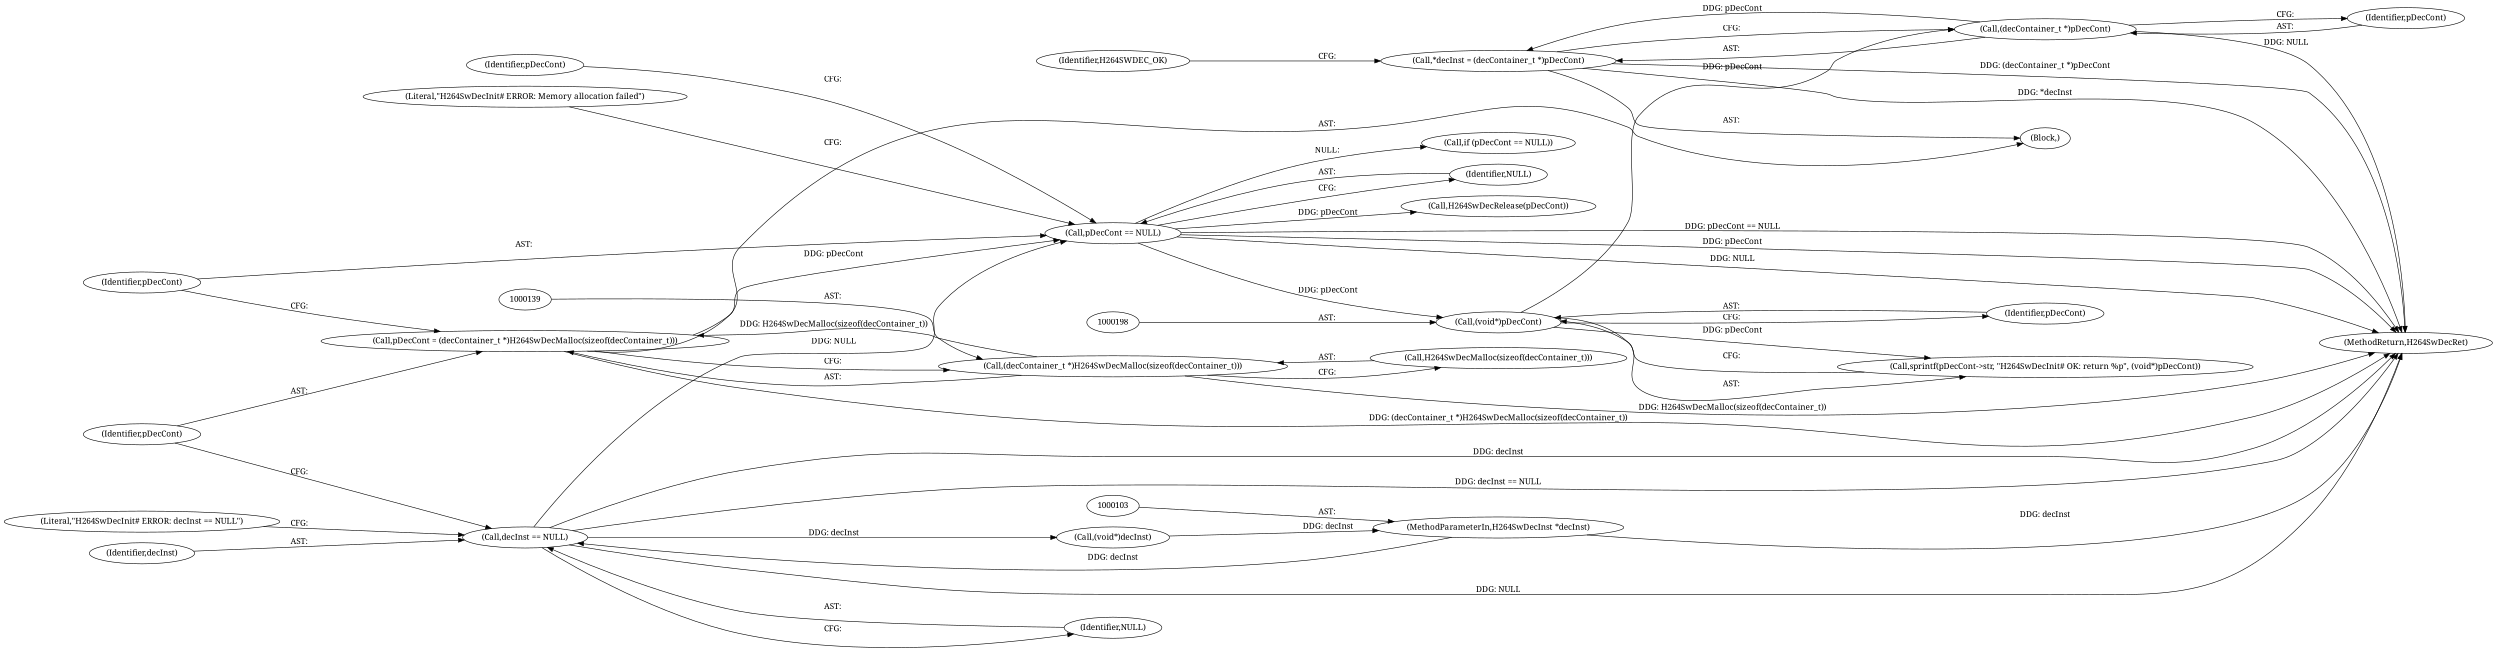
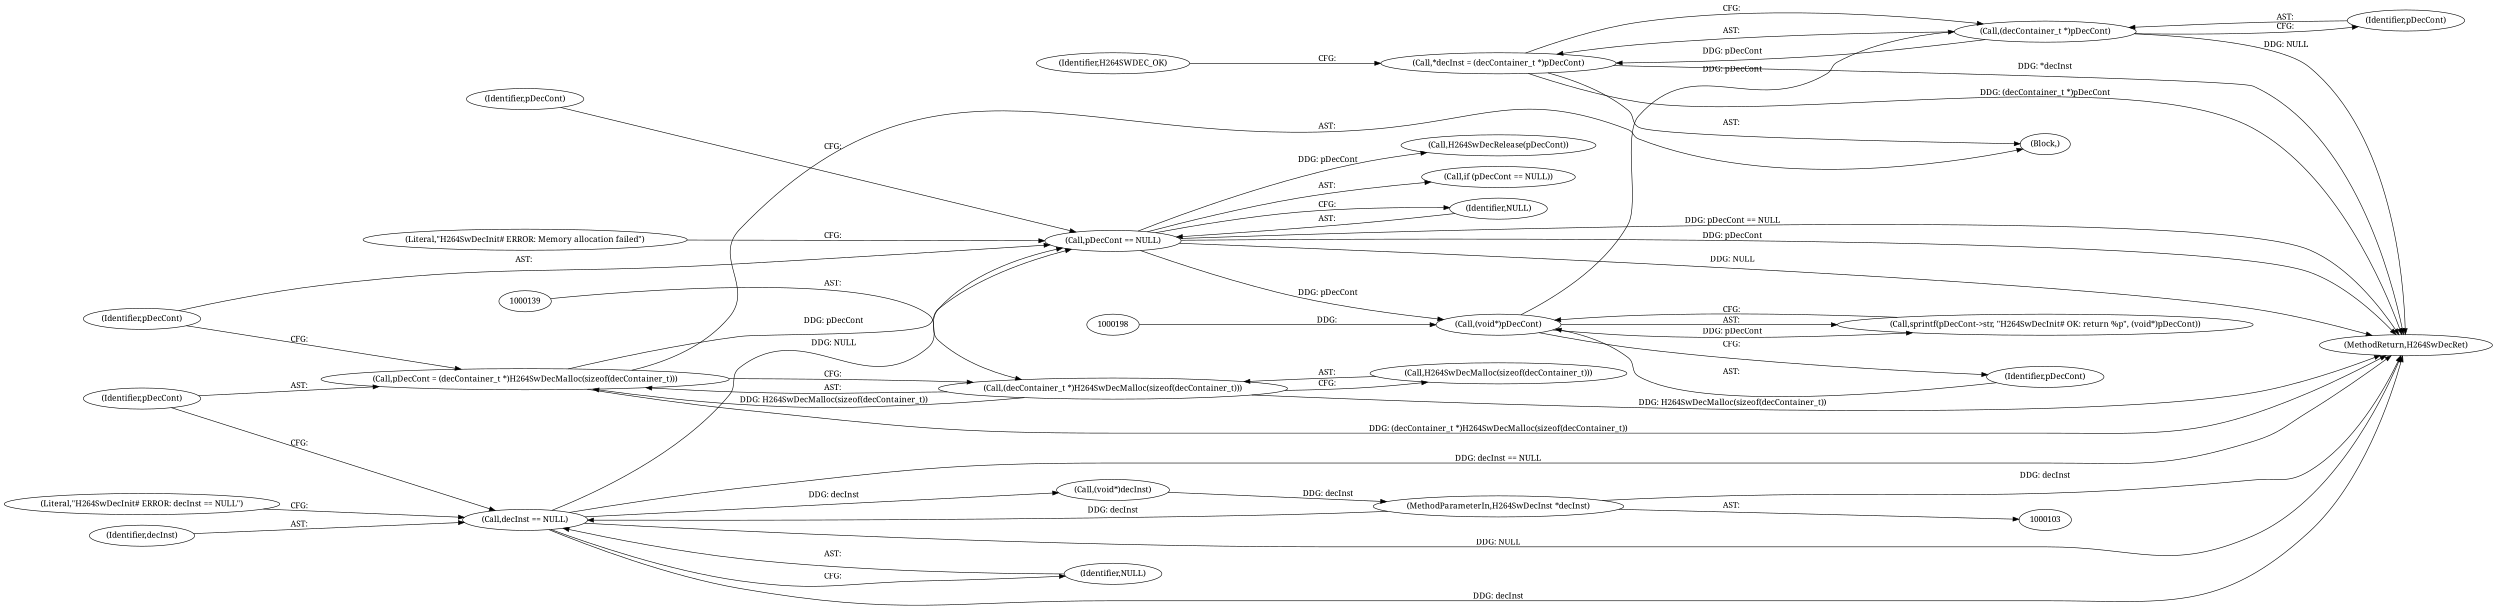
(1328, 150) -> (1328, 186)
(1328, 318) -> (1328, 320)
(1264, 514) -> (1816, 514)
